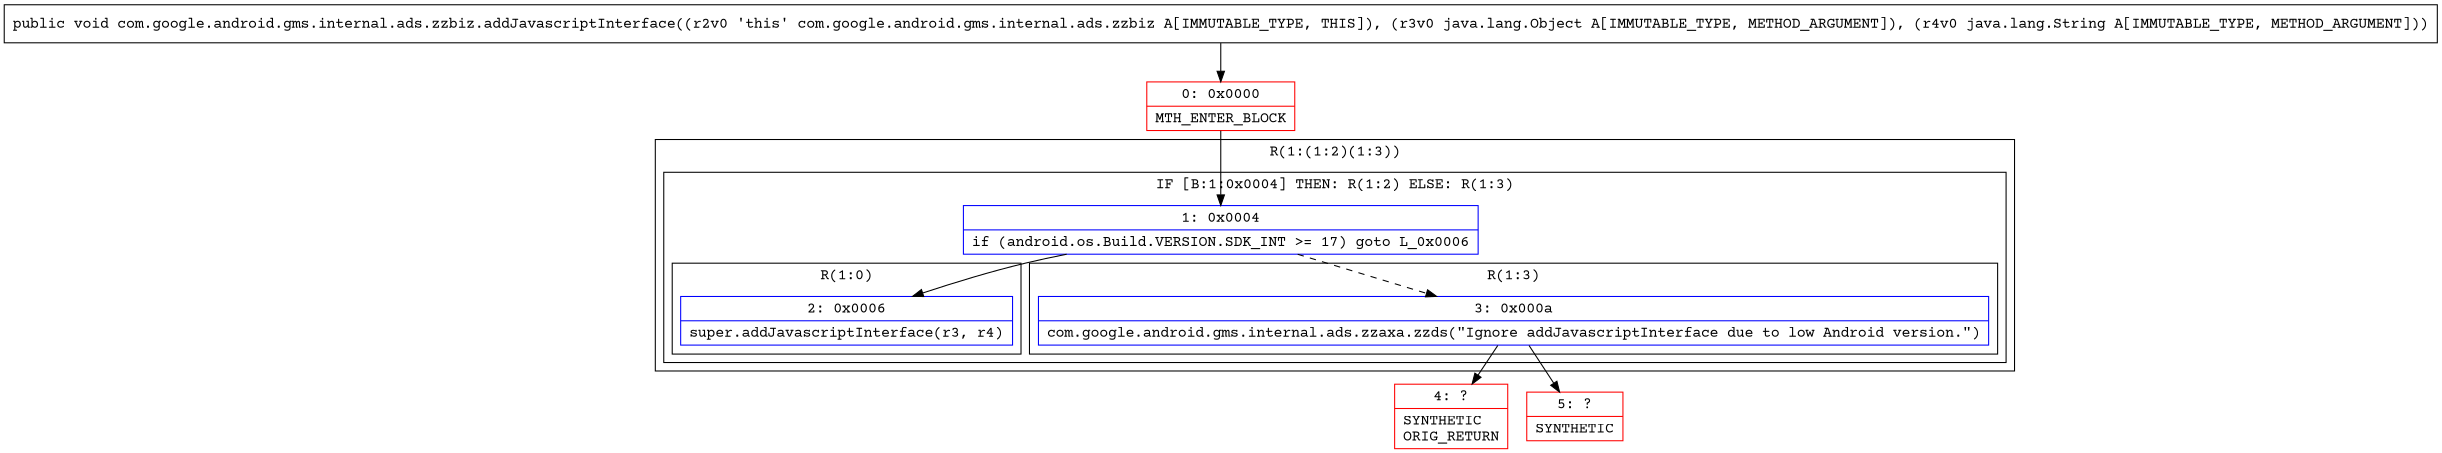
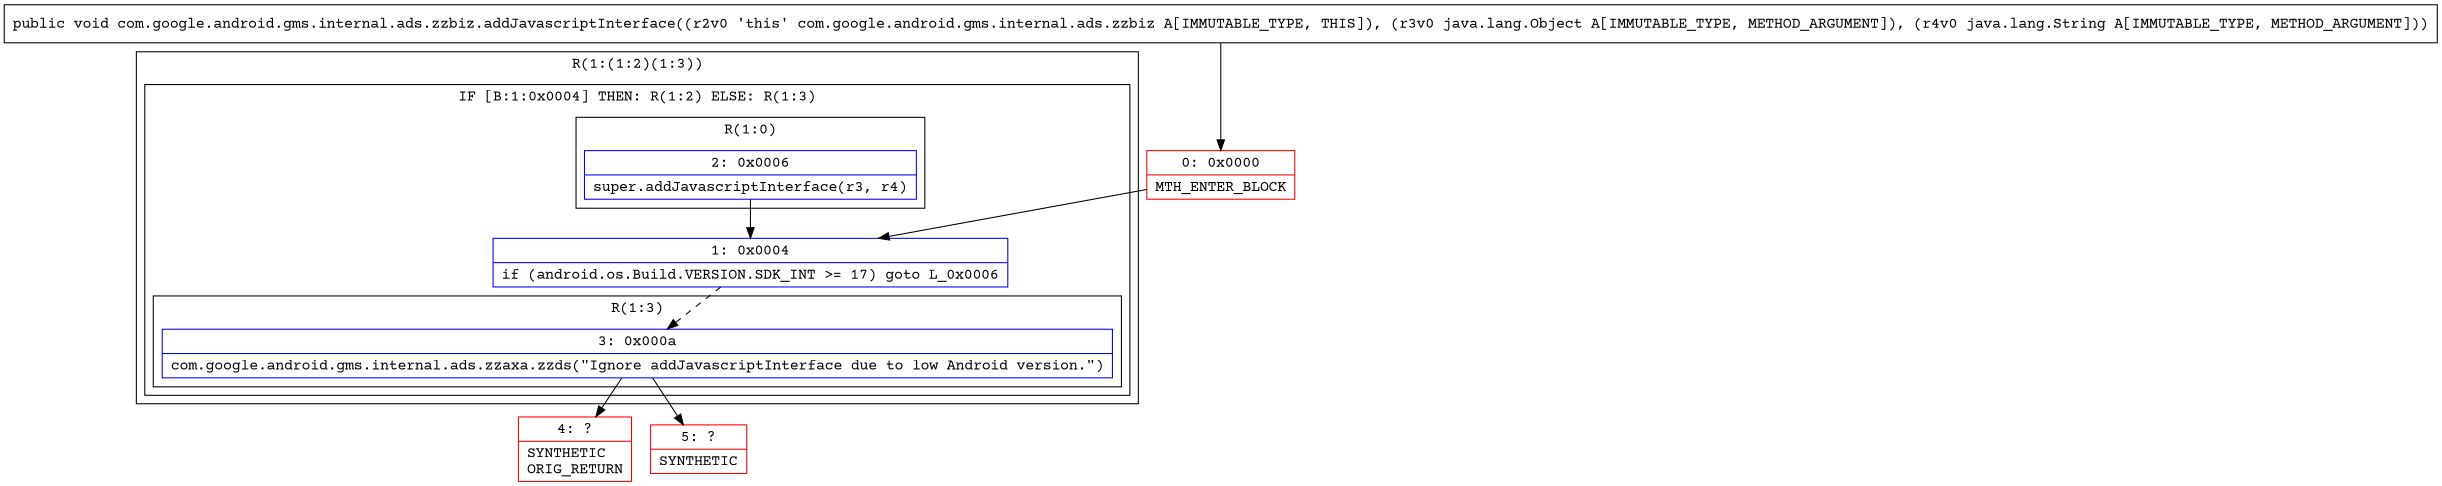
(994, 271) -> (750, 215)
